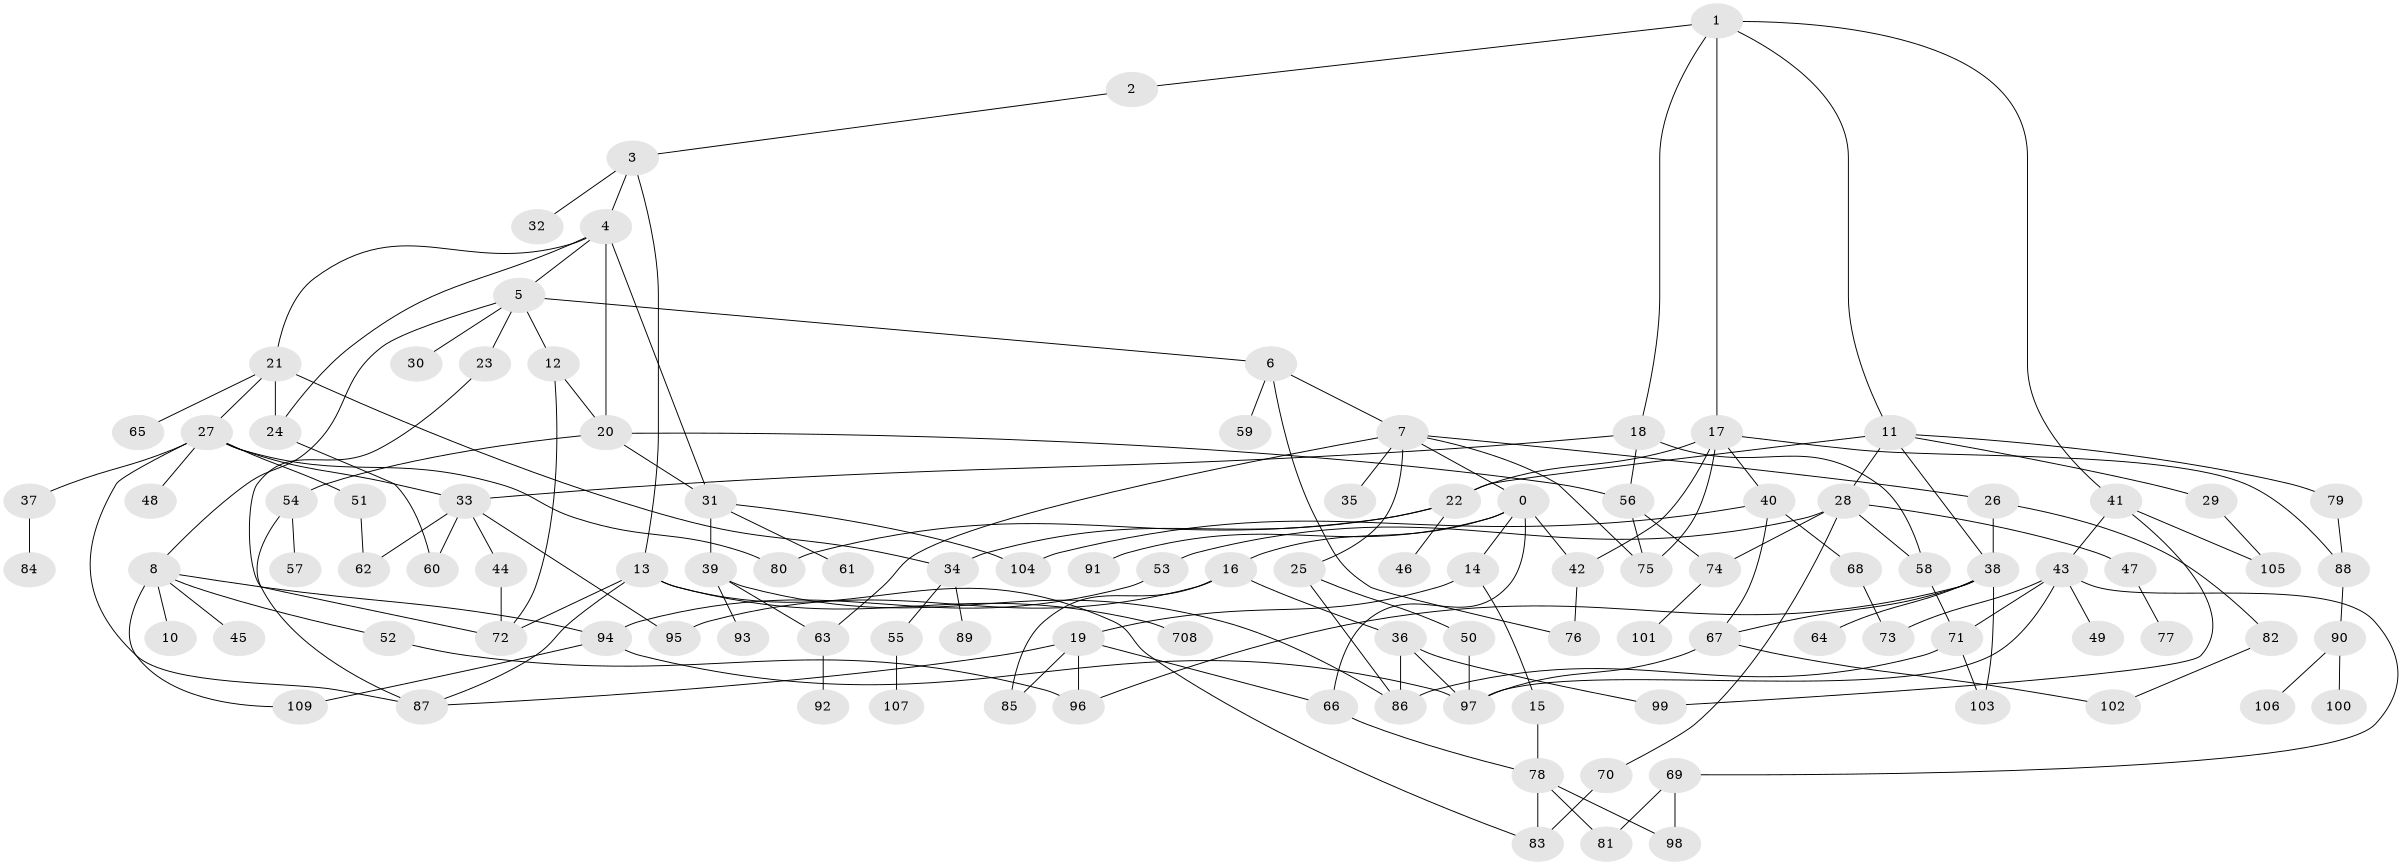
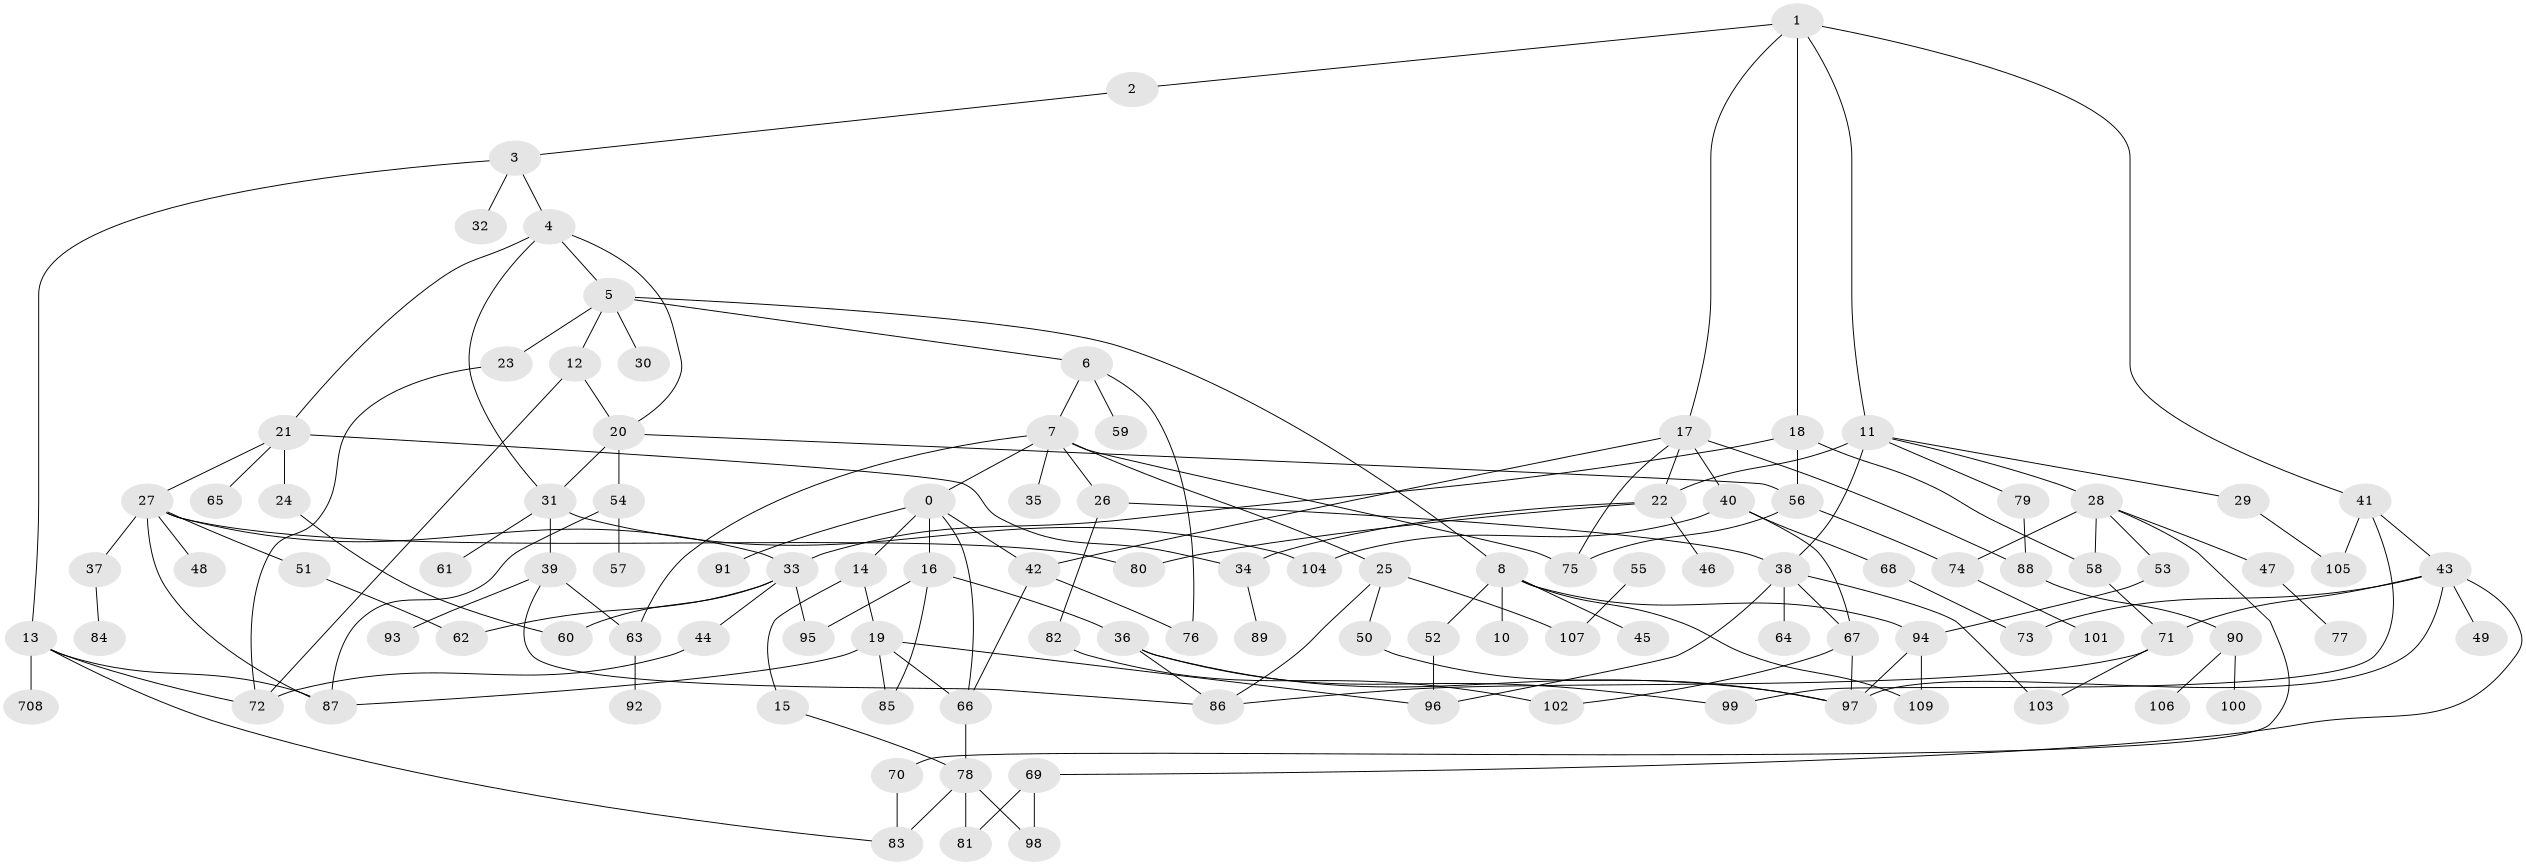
(420, 302) -> none
(931, 597) -> none
none -> (1480, 601)
none -> (1000, 638)
